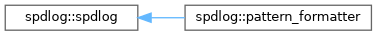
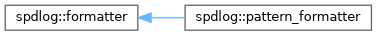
(72, 18) -> (72, 18)
